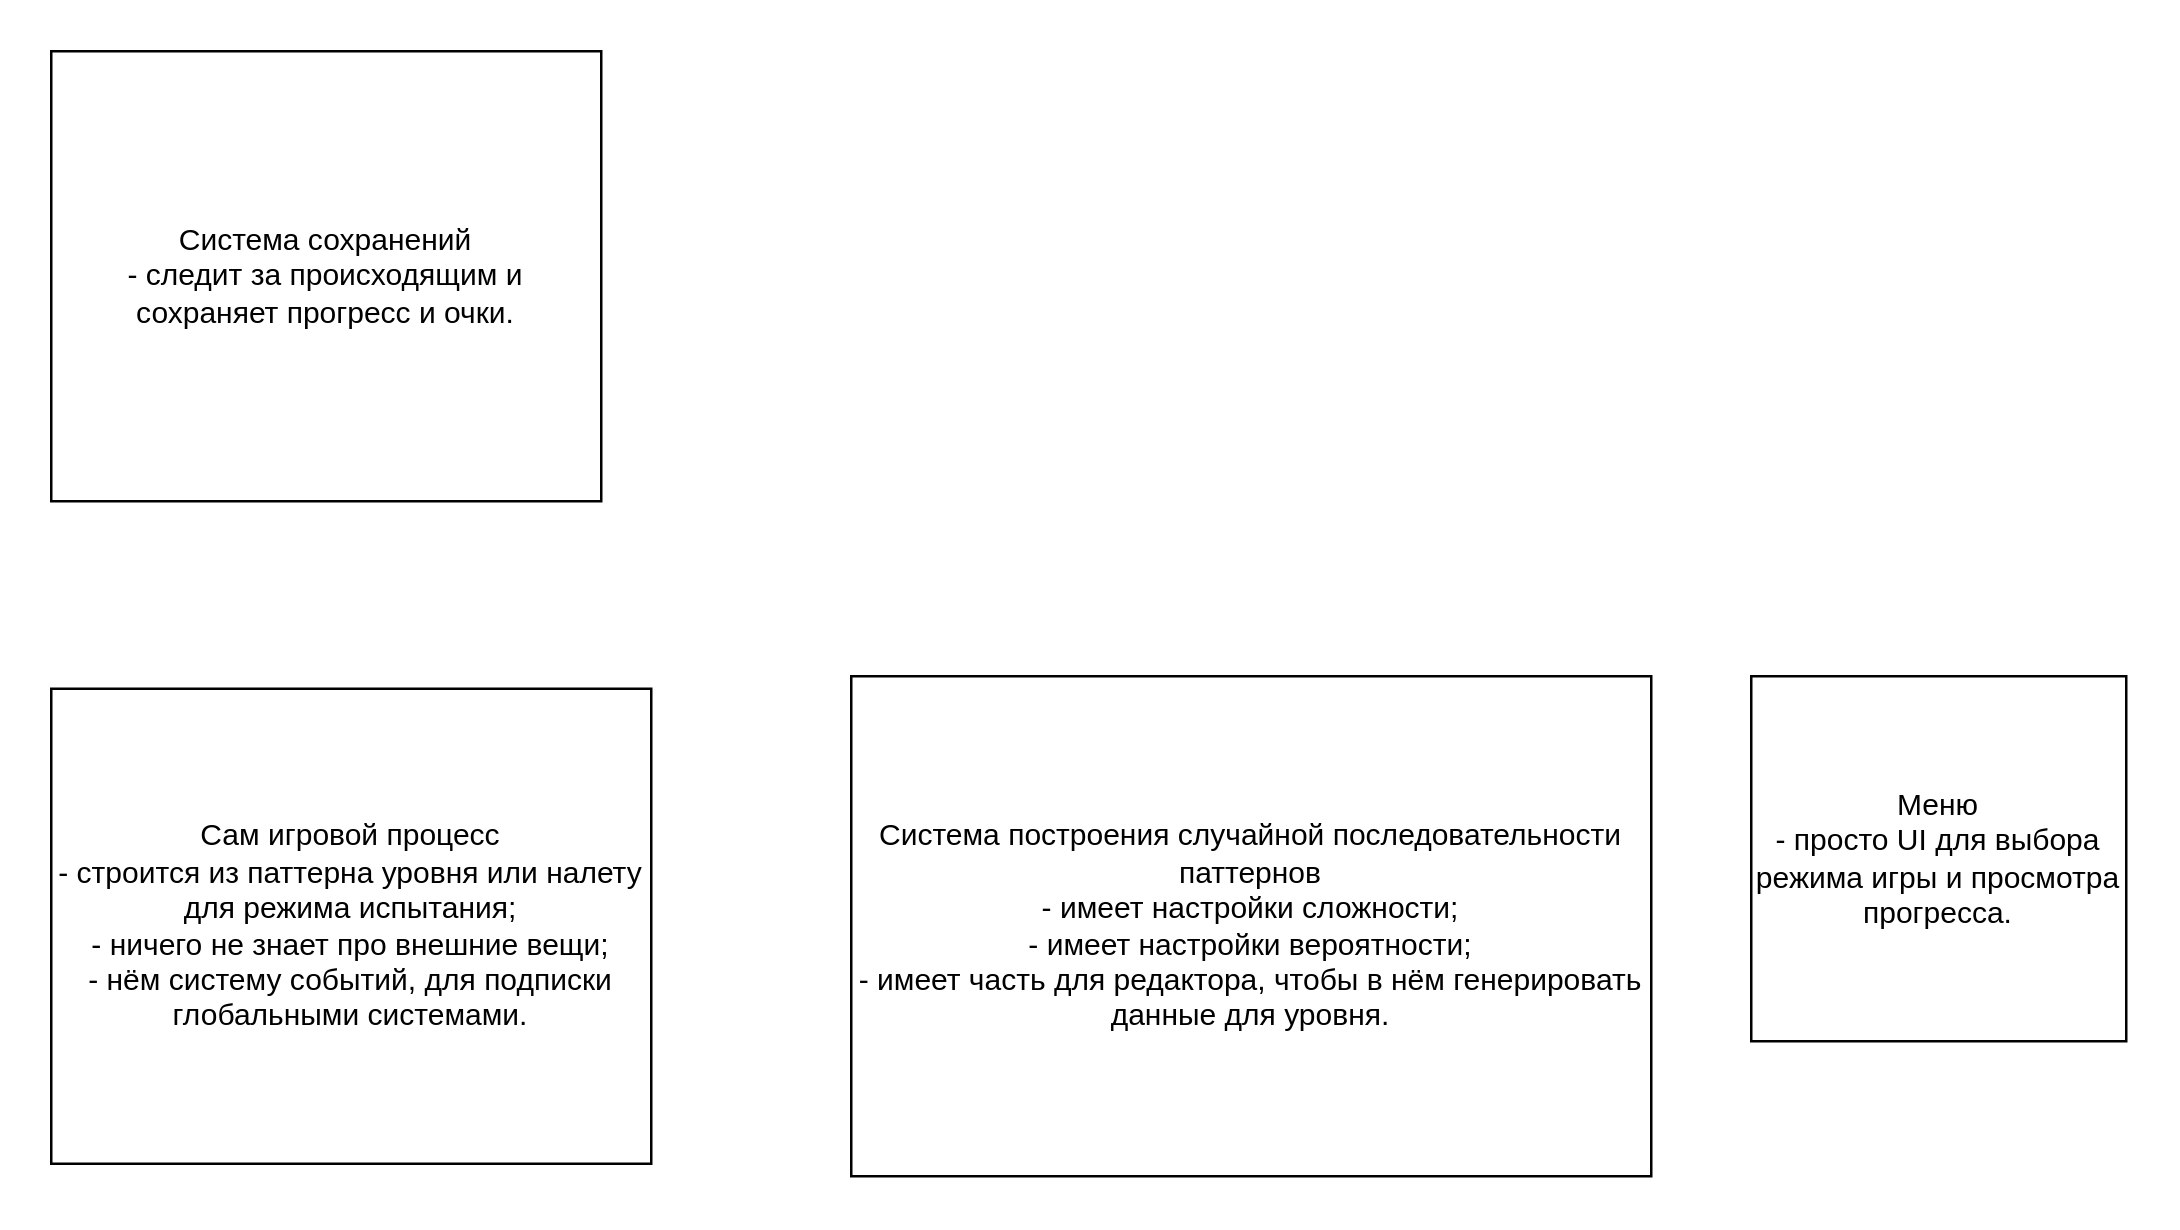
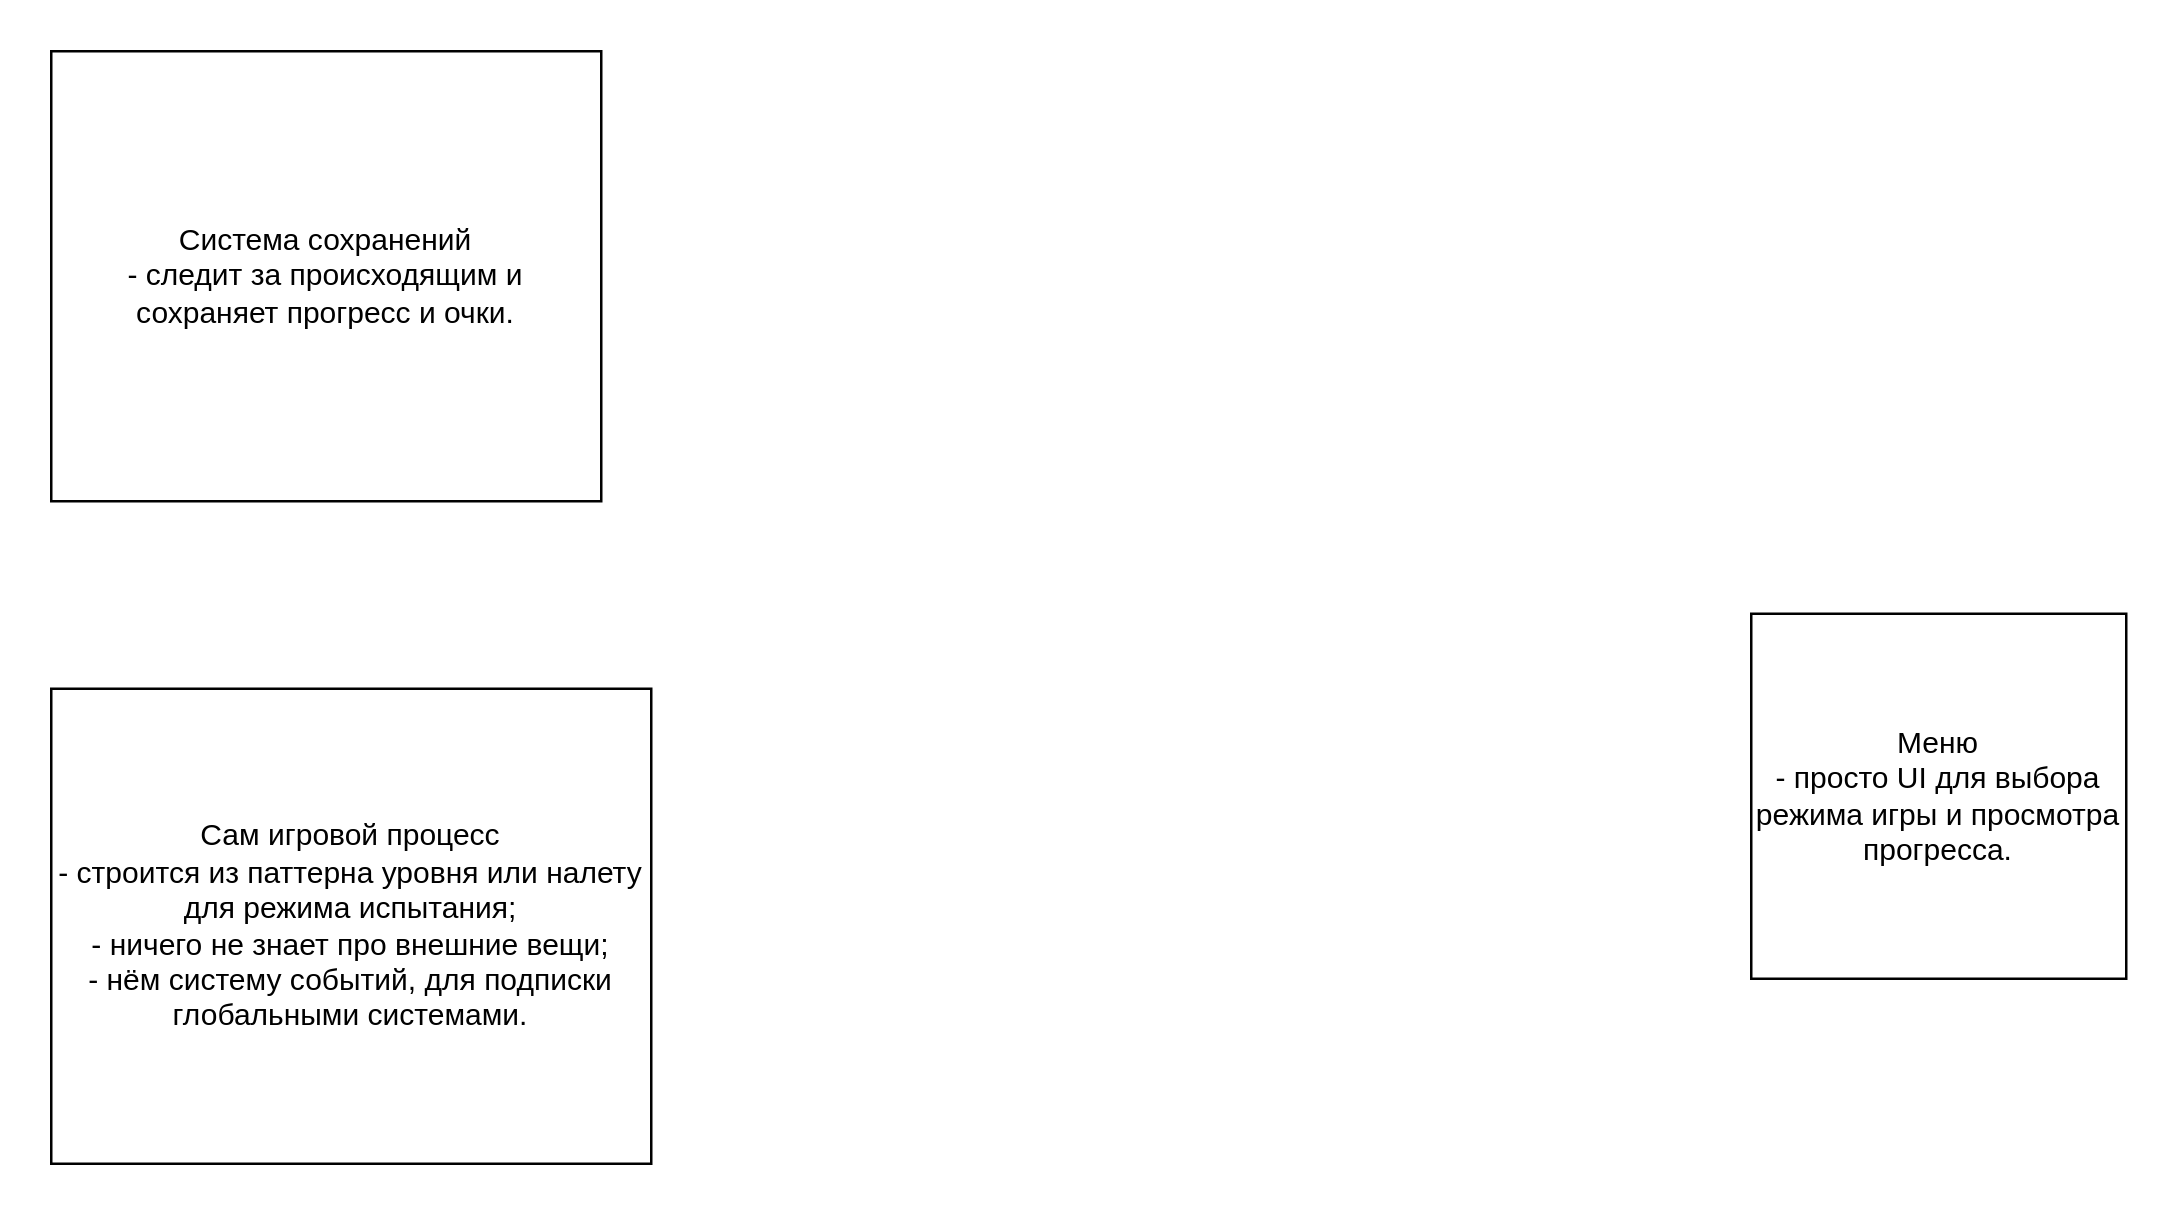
(1939, 859) -> (1939, 796)
(1251, 926) -> none
